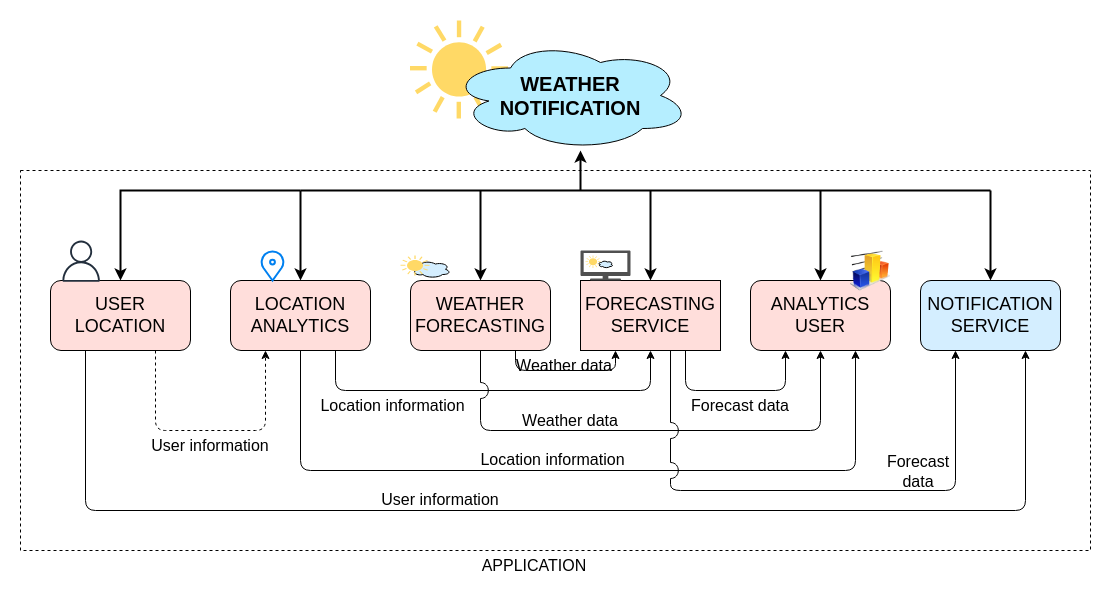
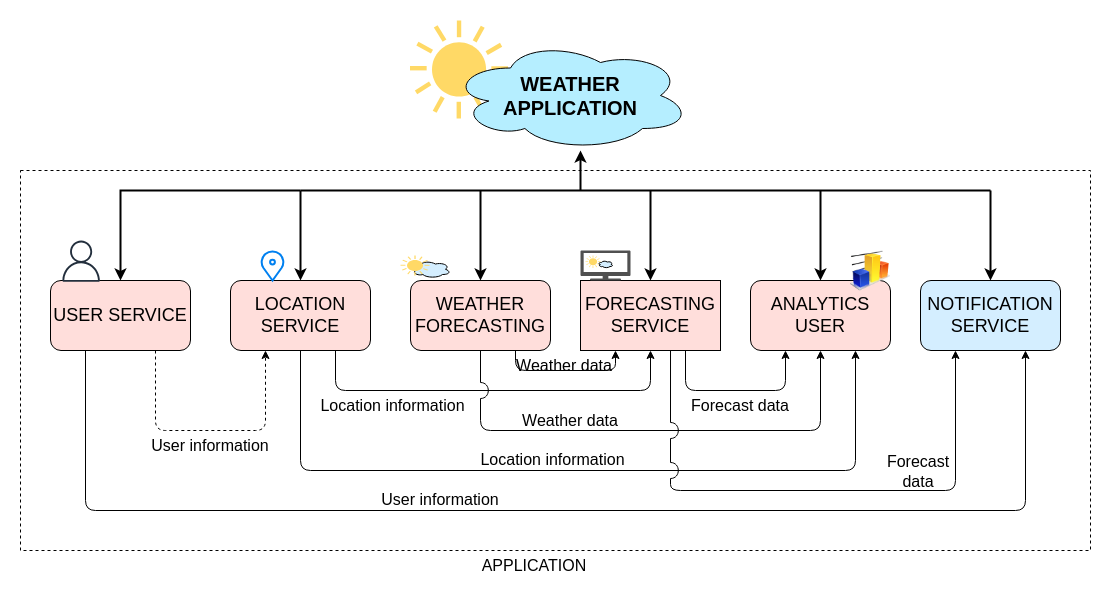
(571, 96) -> (571, 96)
(121, 316) -> (121, 316)
(301, 316) -> (301, 316)
